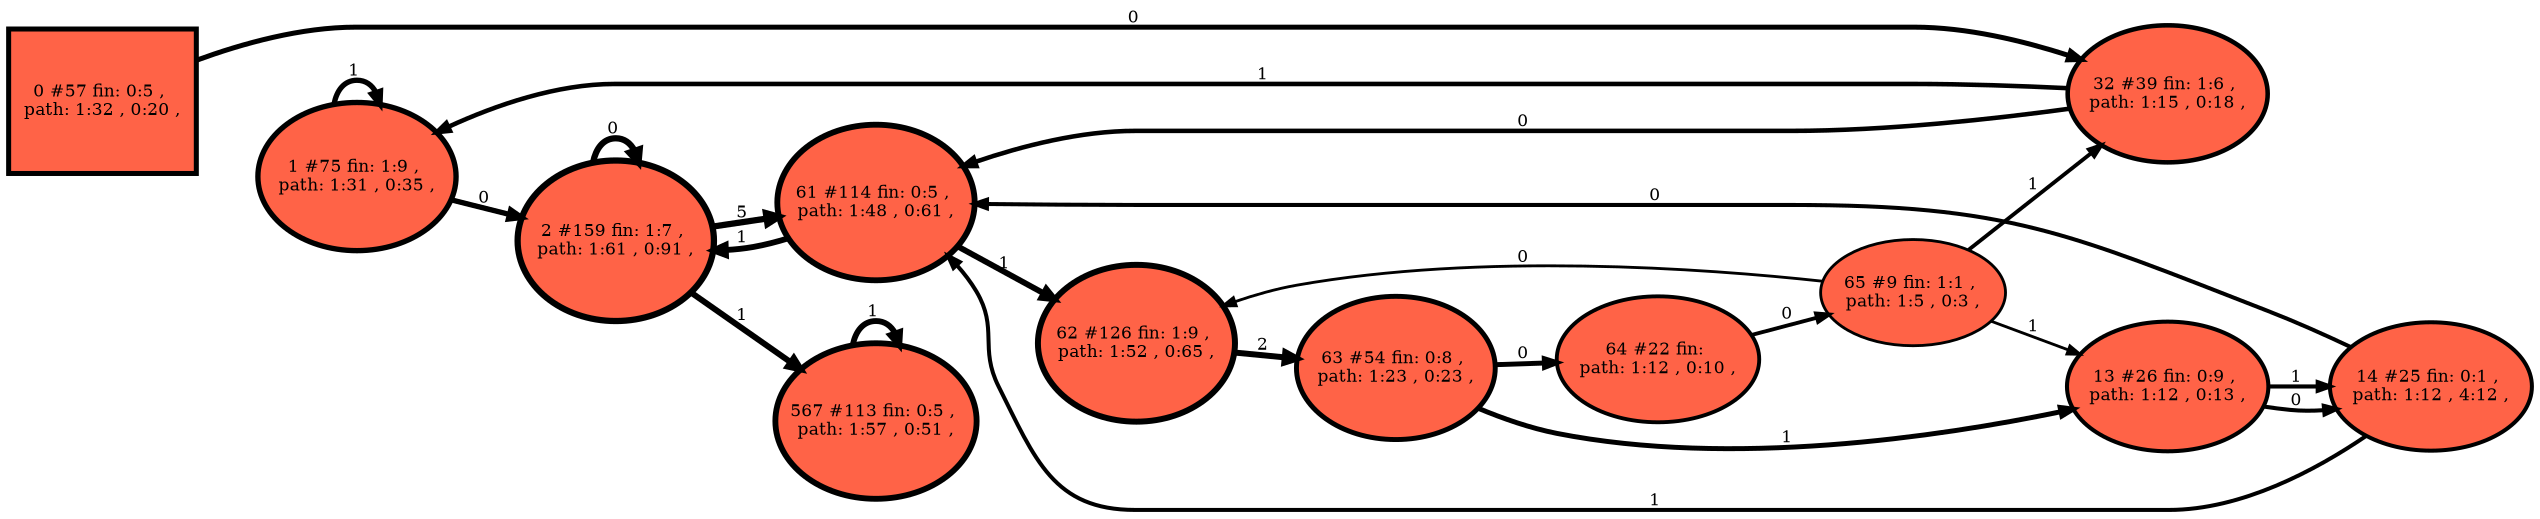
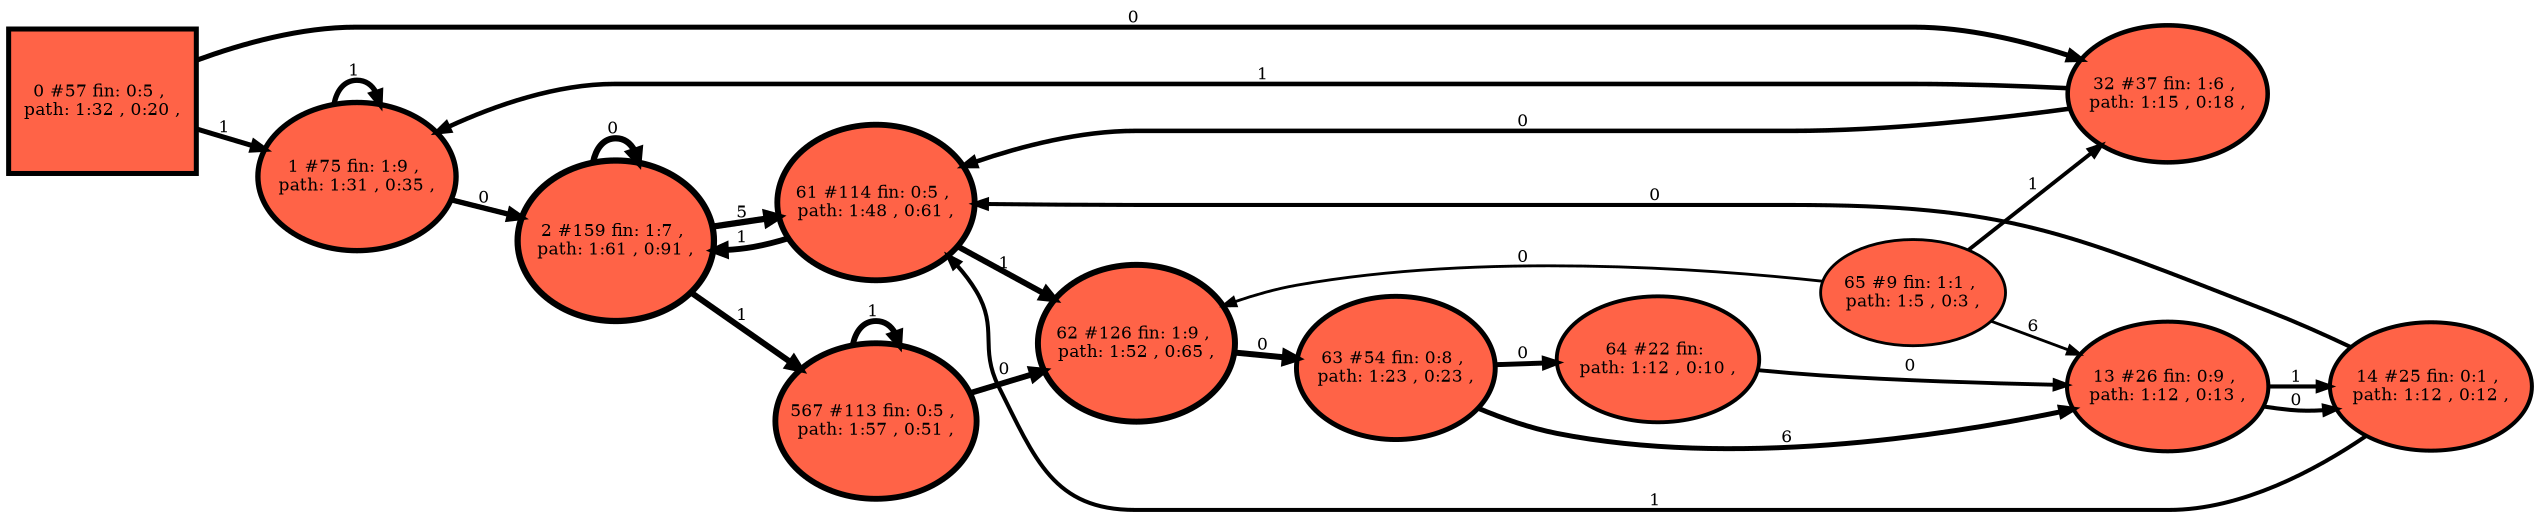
(2168, 94) -> (2168, 94)
none -> (225, 137)
(1784, 326) -> (1906, 380)
(2036, 327) -> (2036, 327)
(1266, 345) -> (1266, 345)
none -> (1006, 382)
(2431, 386) -> (2431, 386)
(1790, 438) -> (1790, 438)
